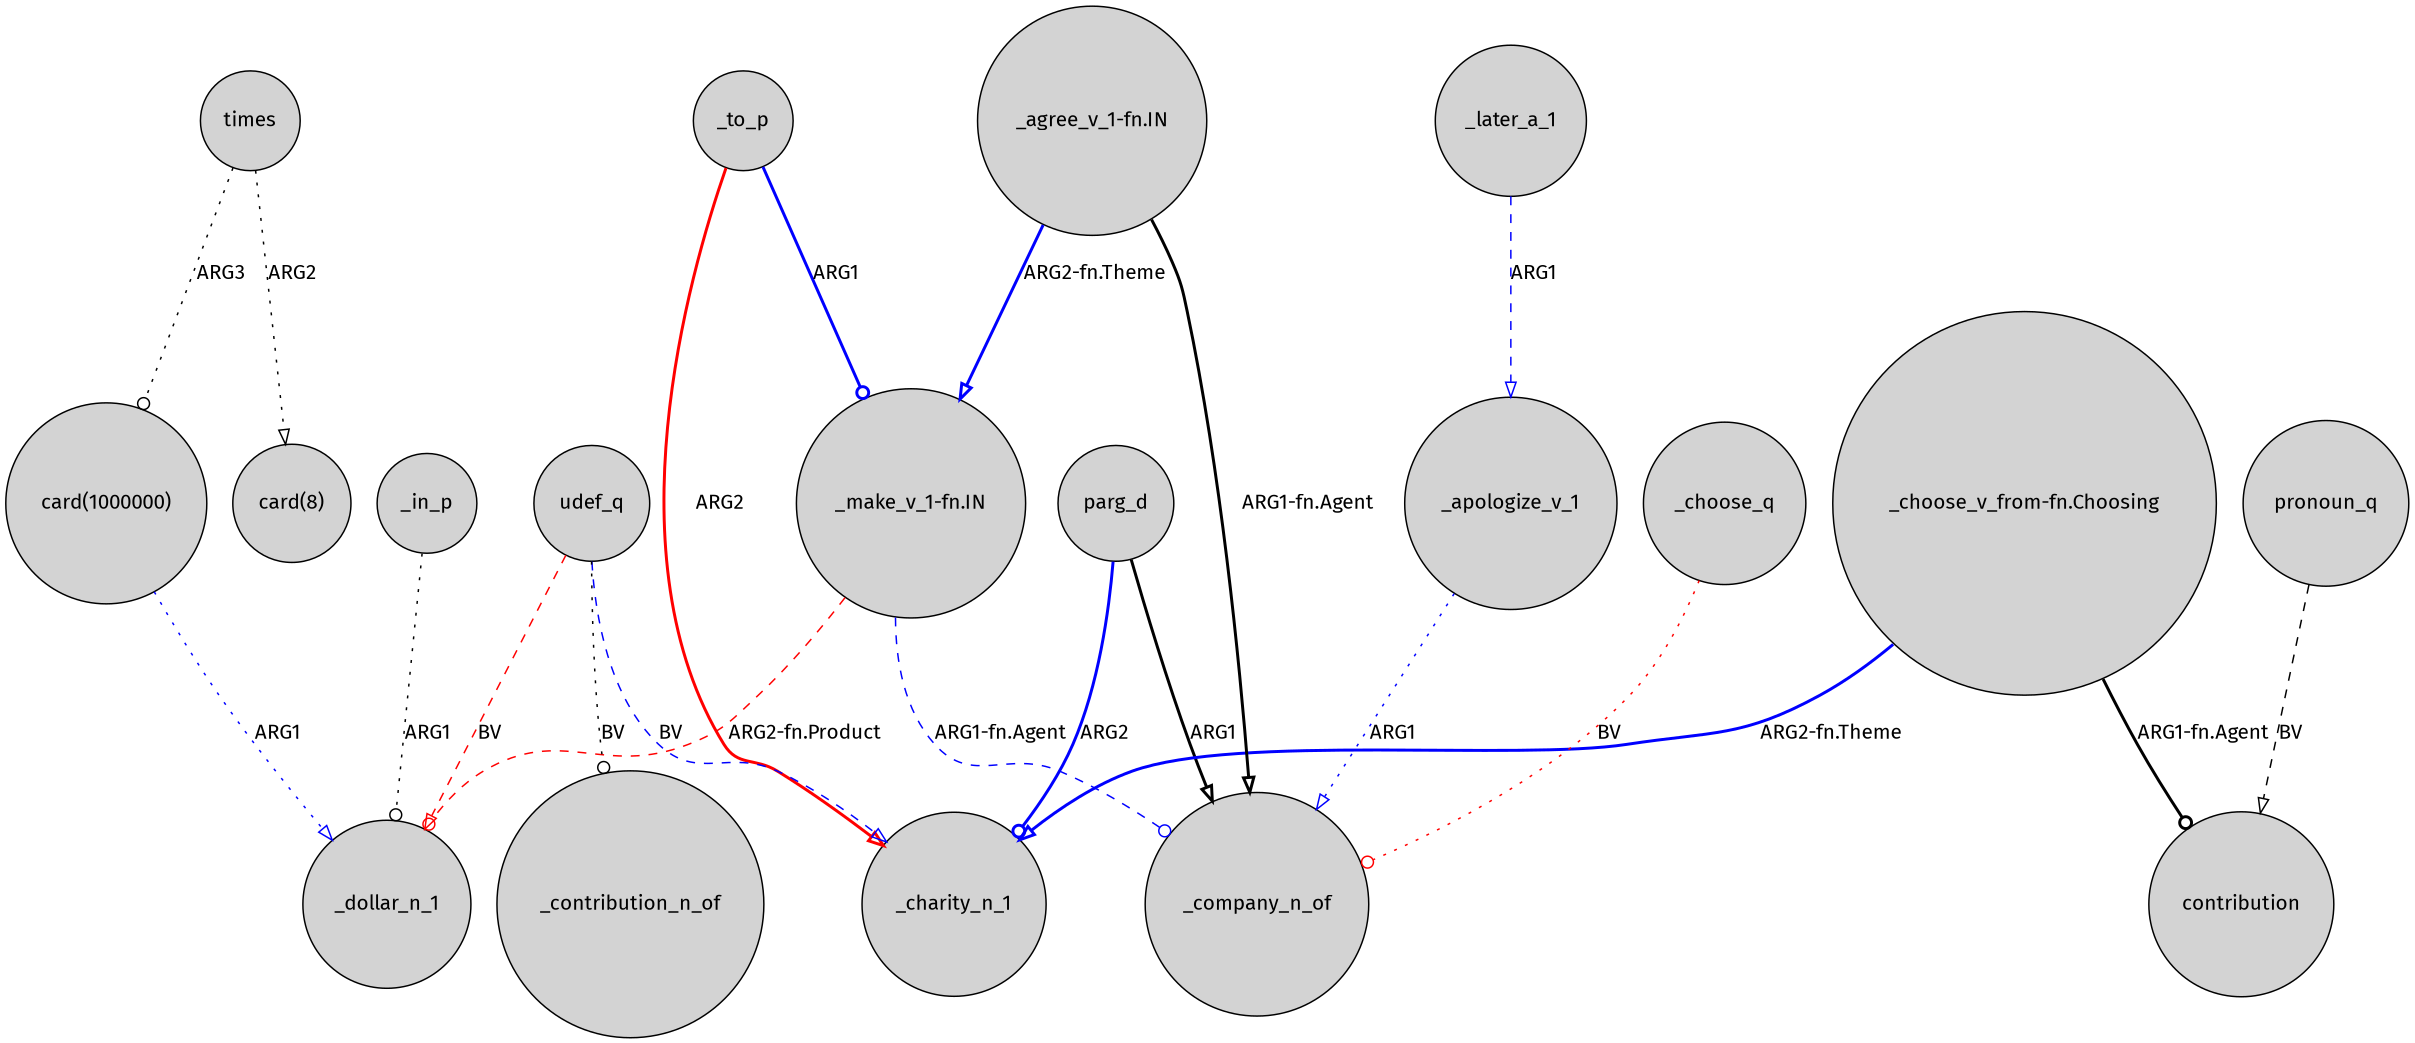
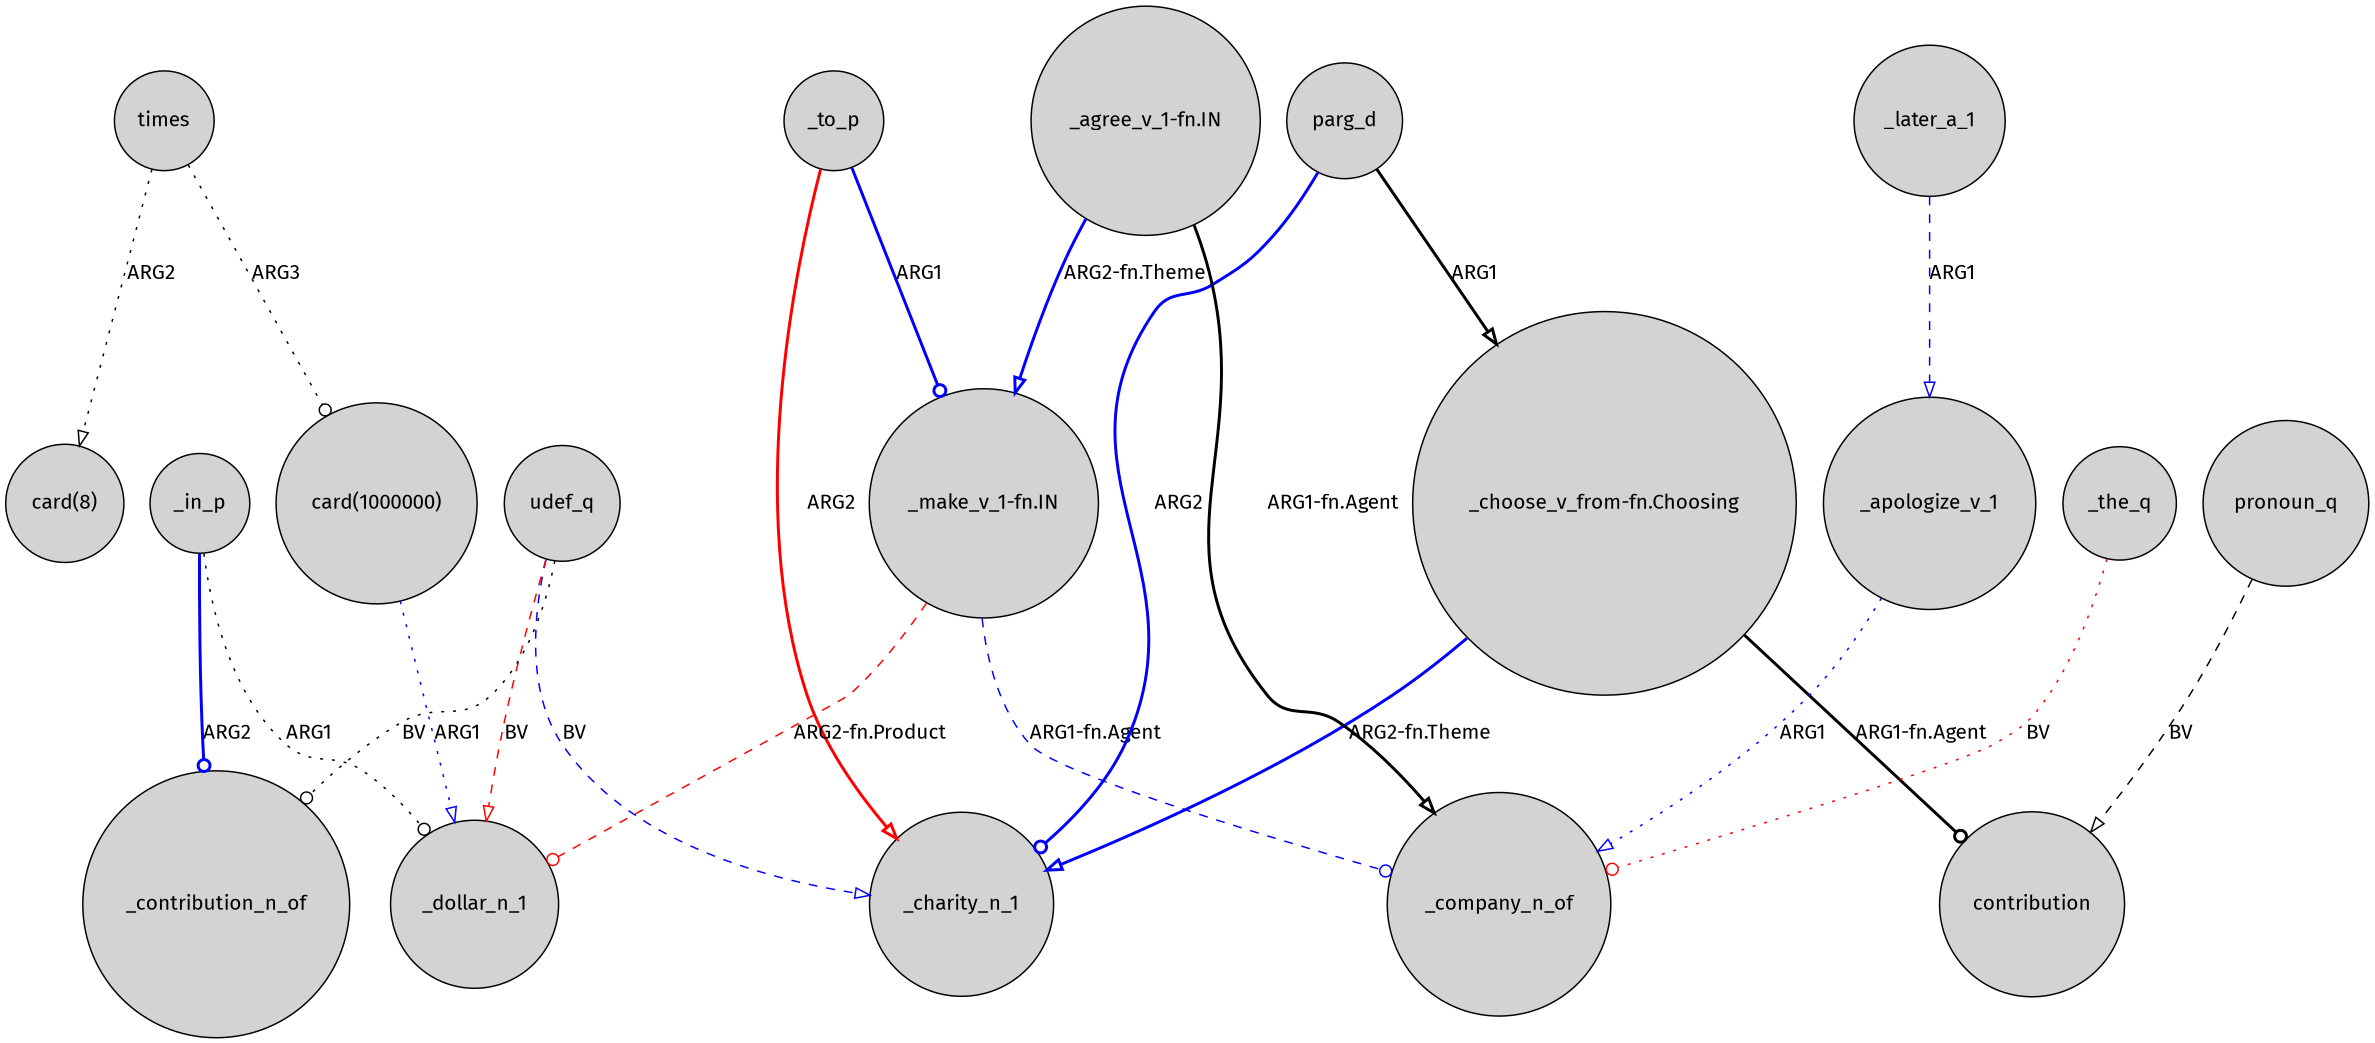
(1725, 503) -> (2120, 503)
none -> (200, 657)
(1166, 674) -> (1432, 251)
